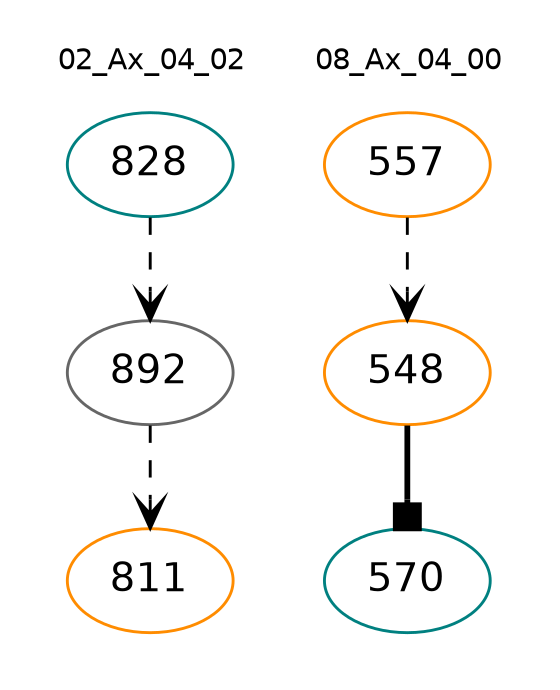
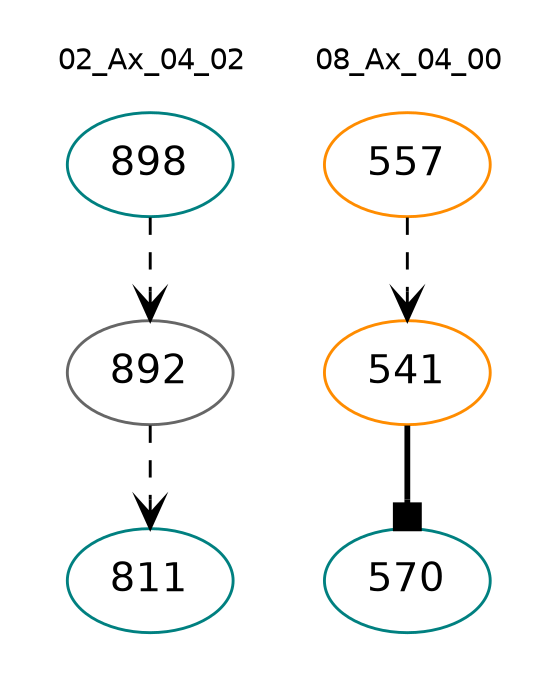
(150, 165) -> (150, 165)
(407, 373) -> (407, 373)
(150, 581) -> (150, 581)
